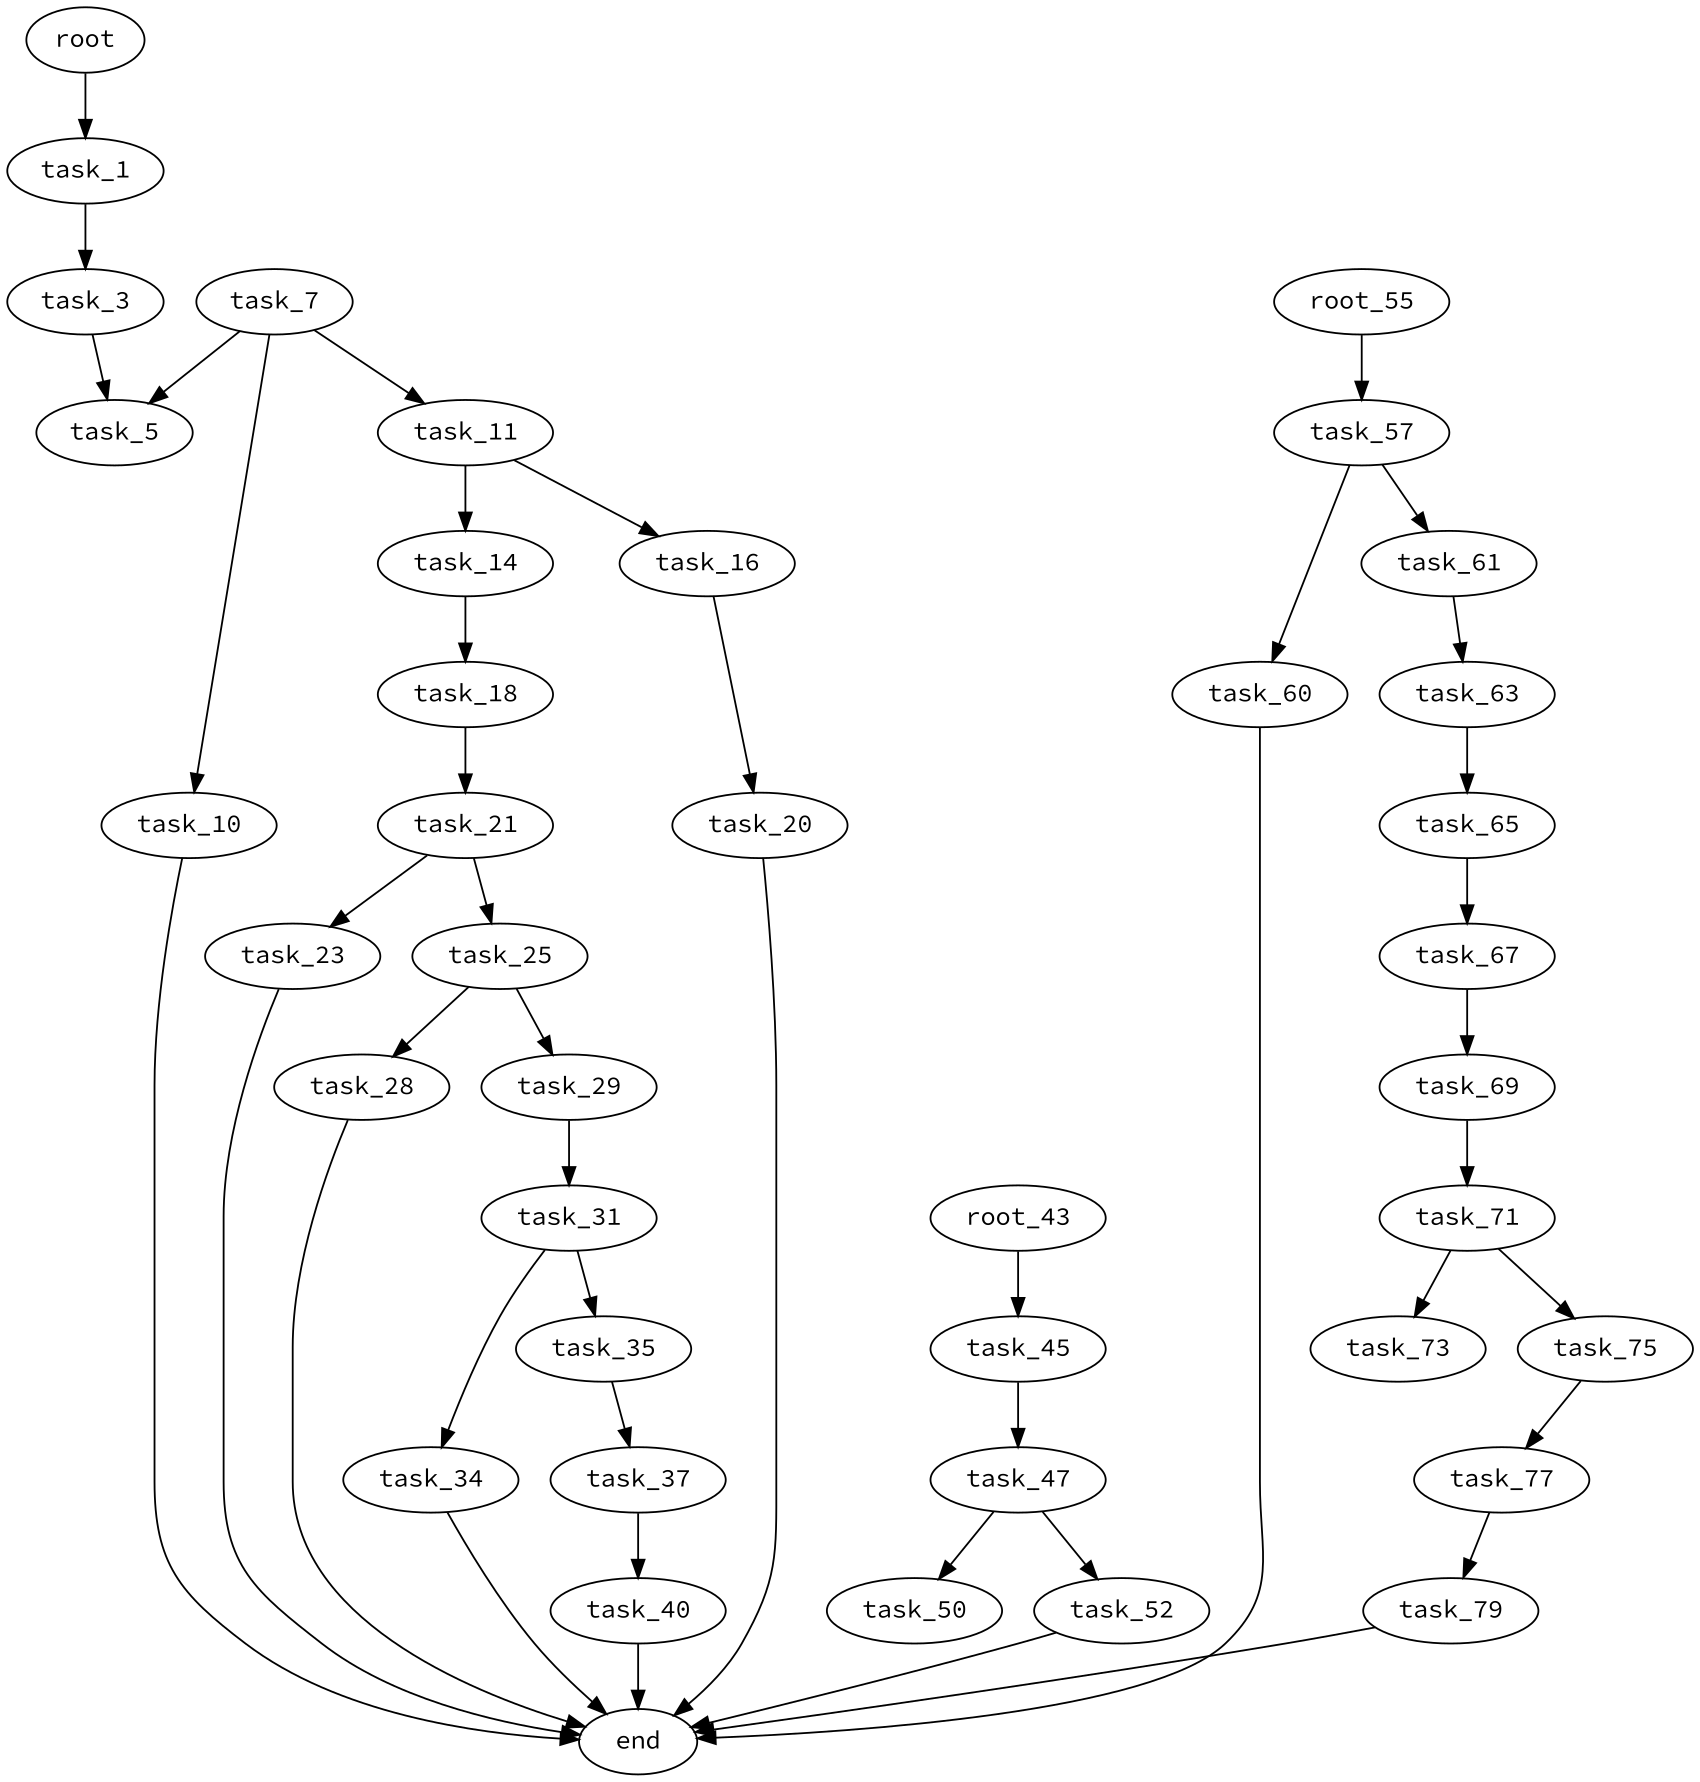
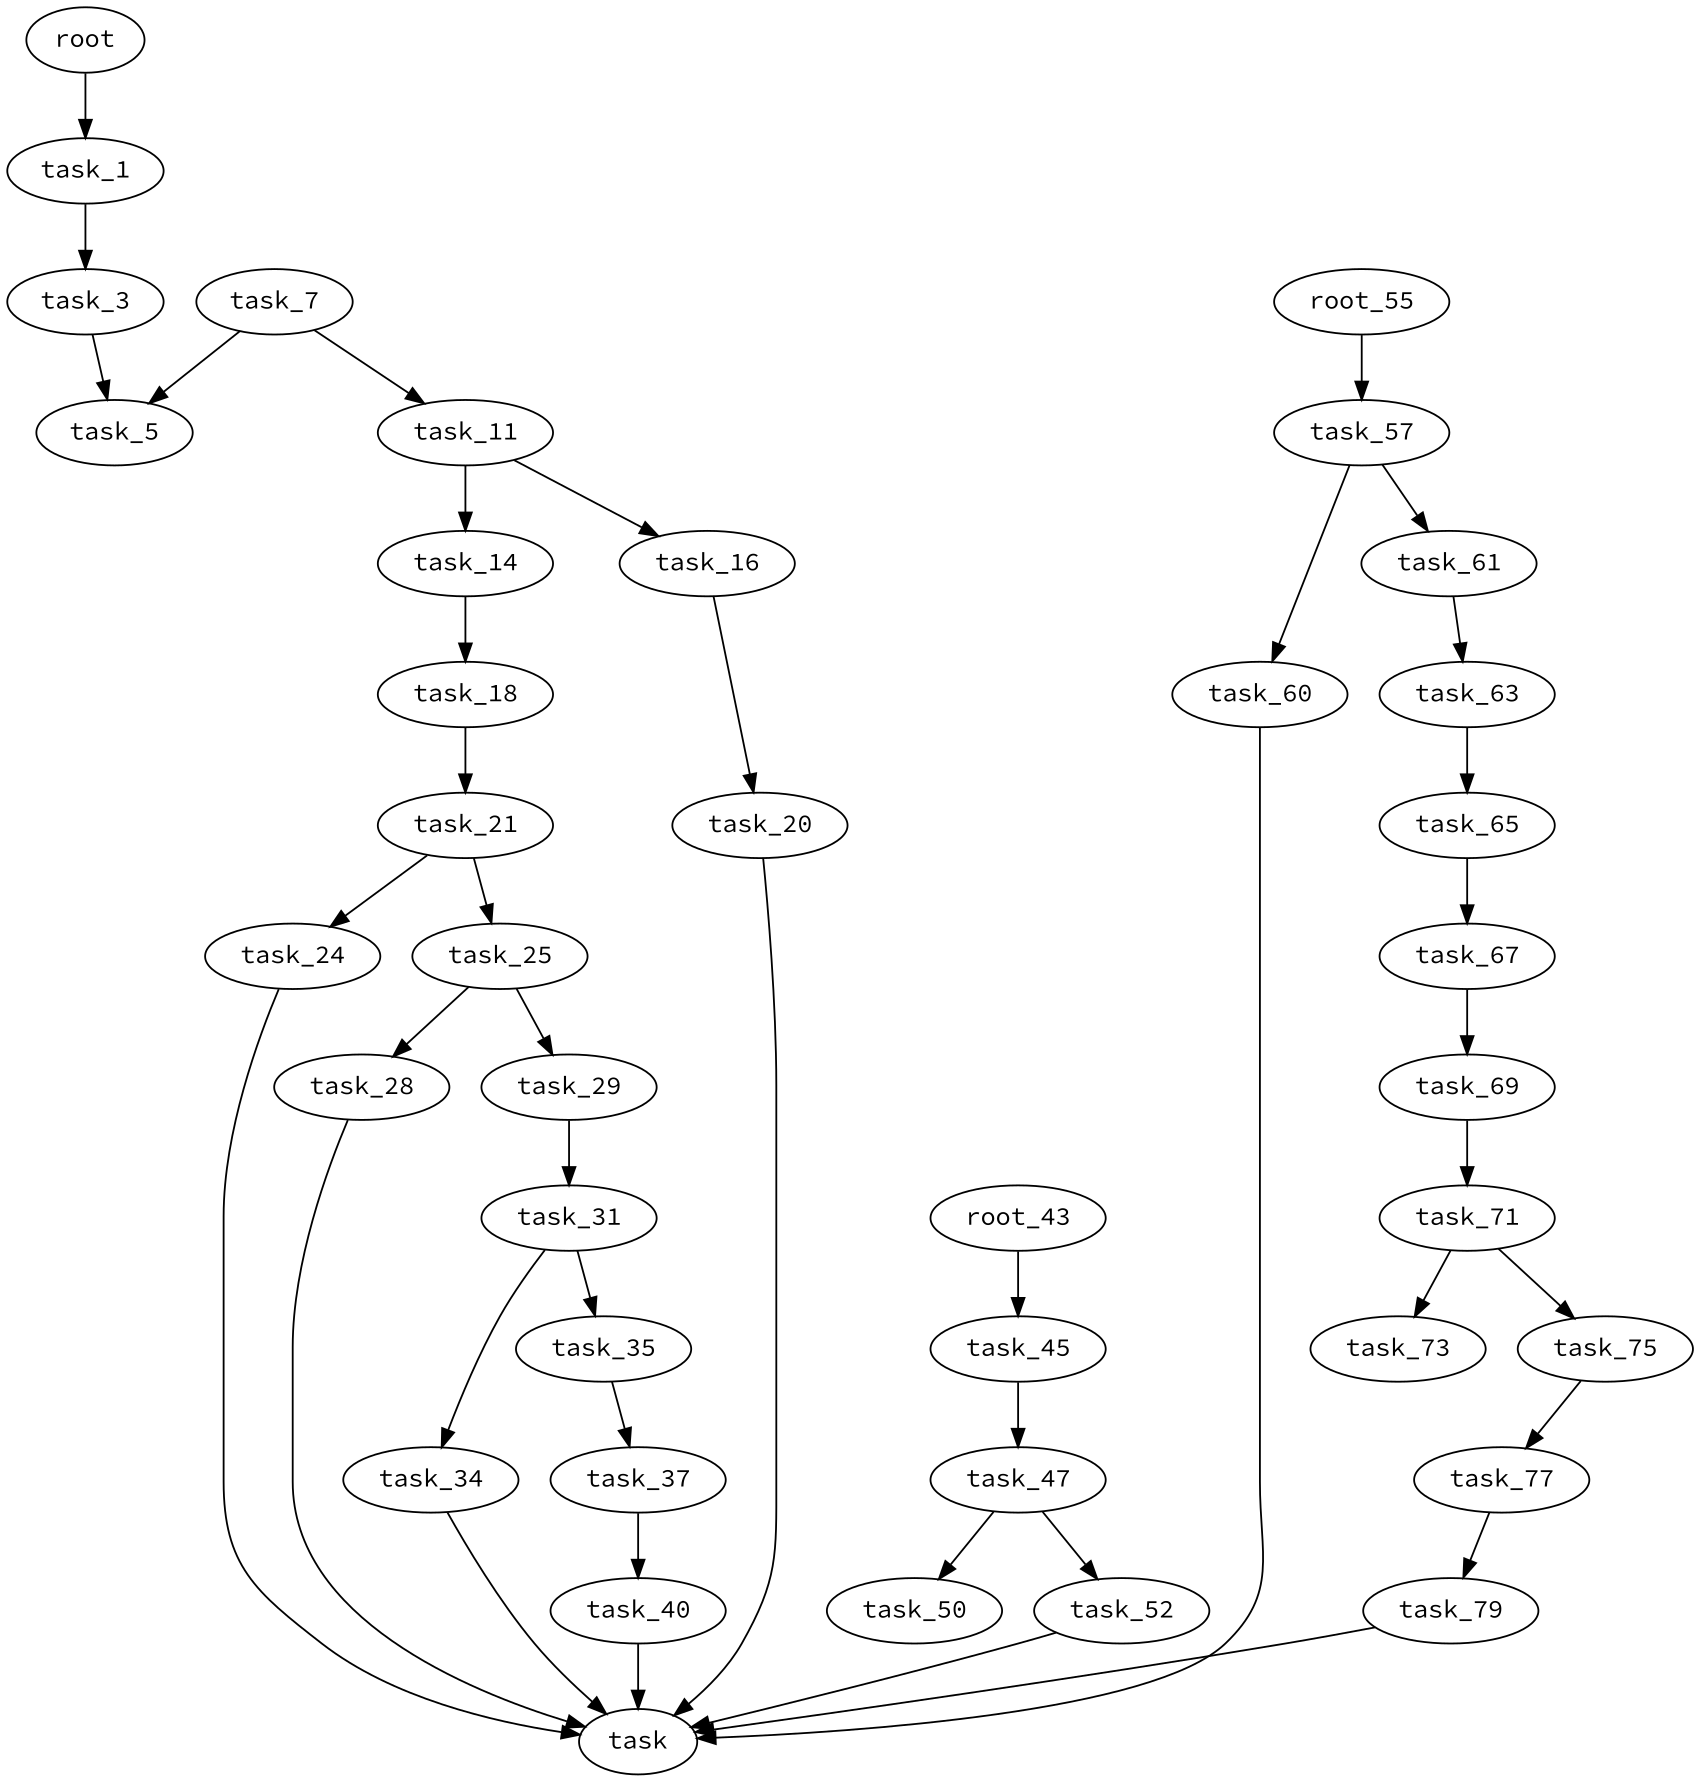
(189, 825) -> none
(293, 956) -> (293, 956)
(638, 1742) -> (638, 1742)
